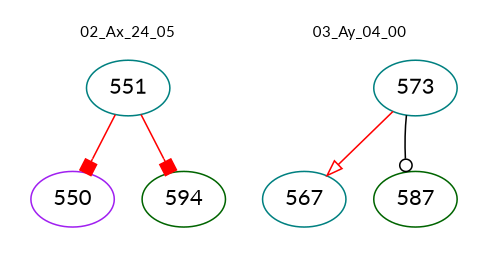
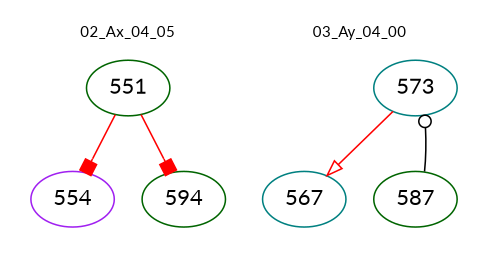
(128, 33) -> (128, 33)
(128, 88) -> (128, 88)
(405, 137) -> (426, 150)
(73, 199) -> (73, 199)
